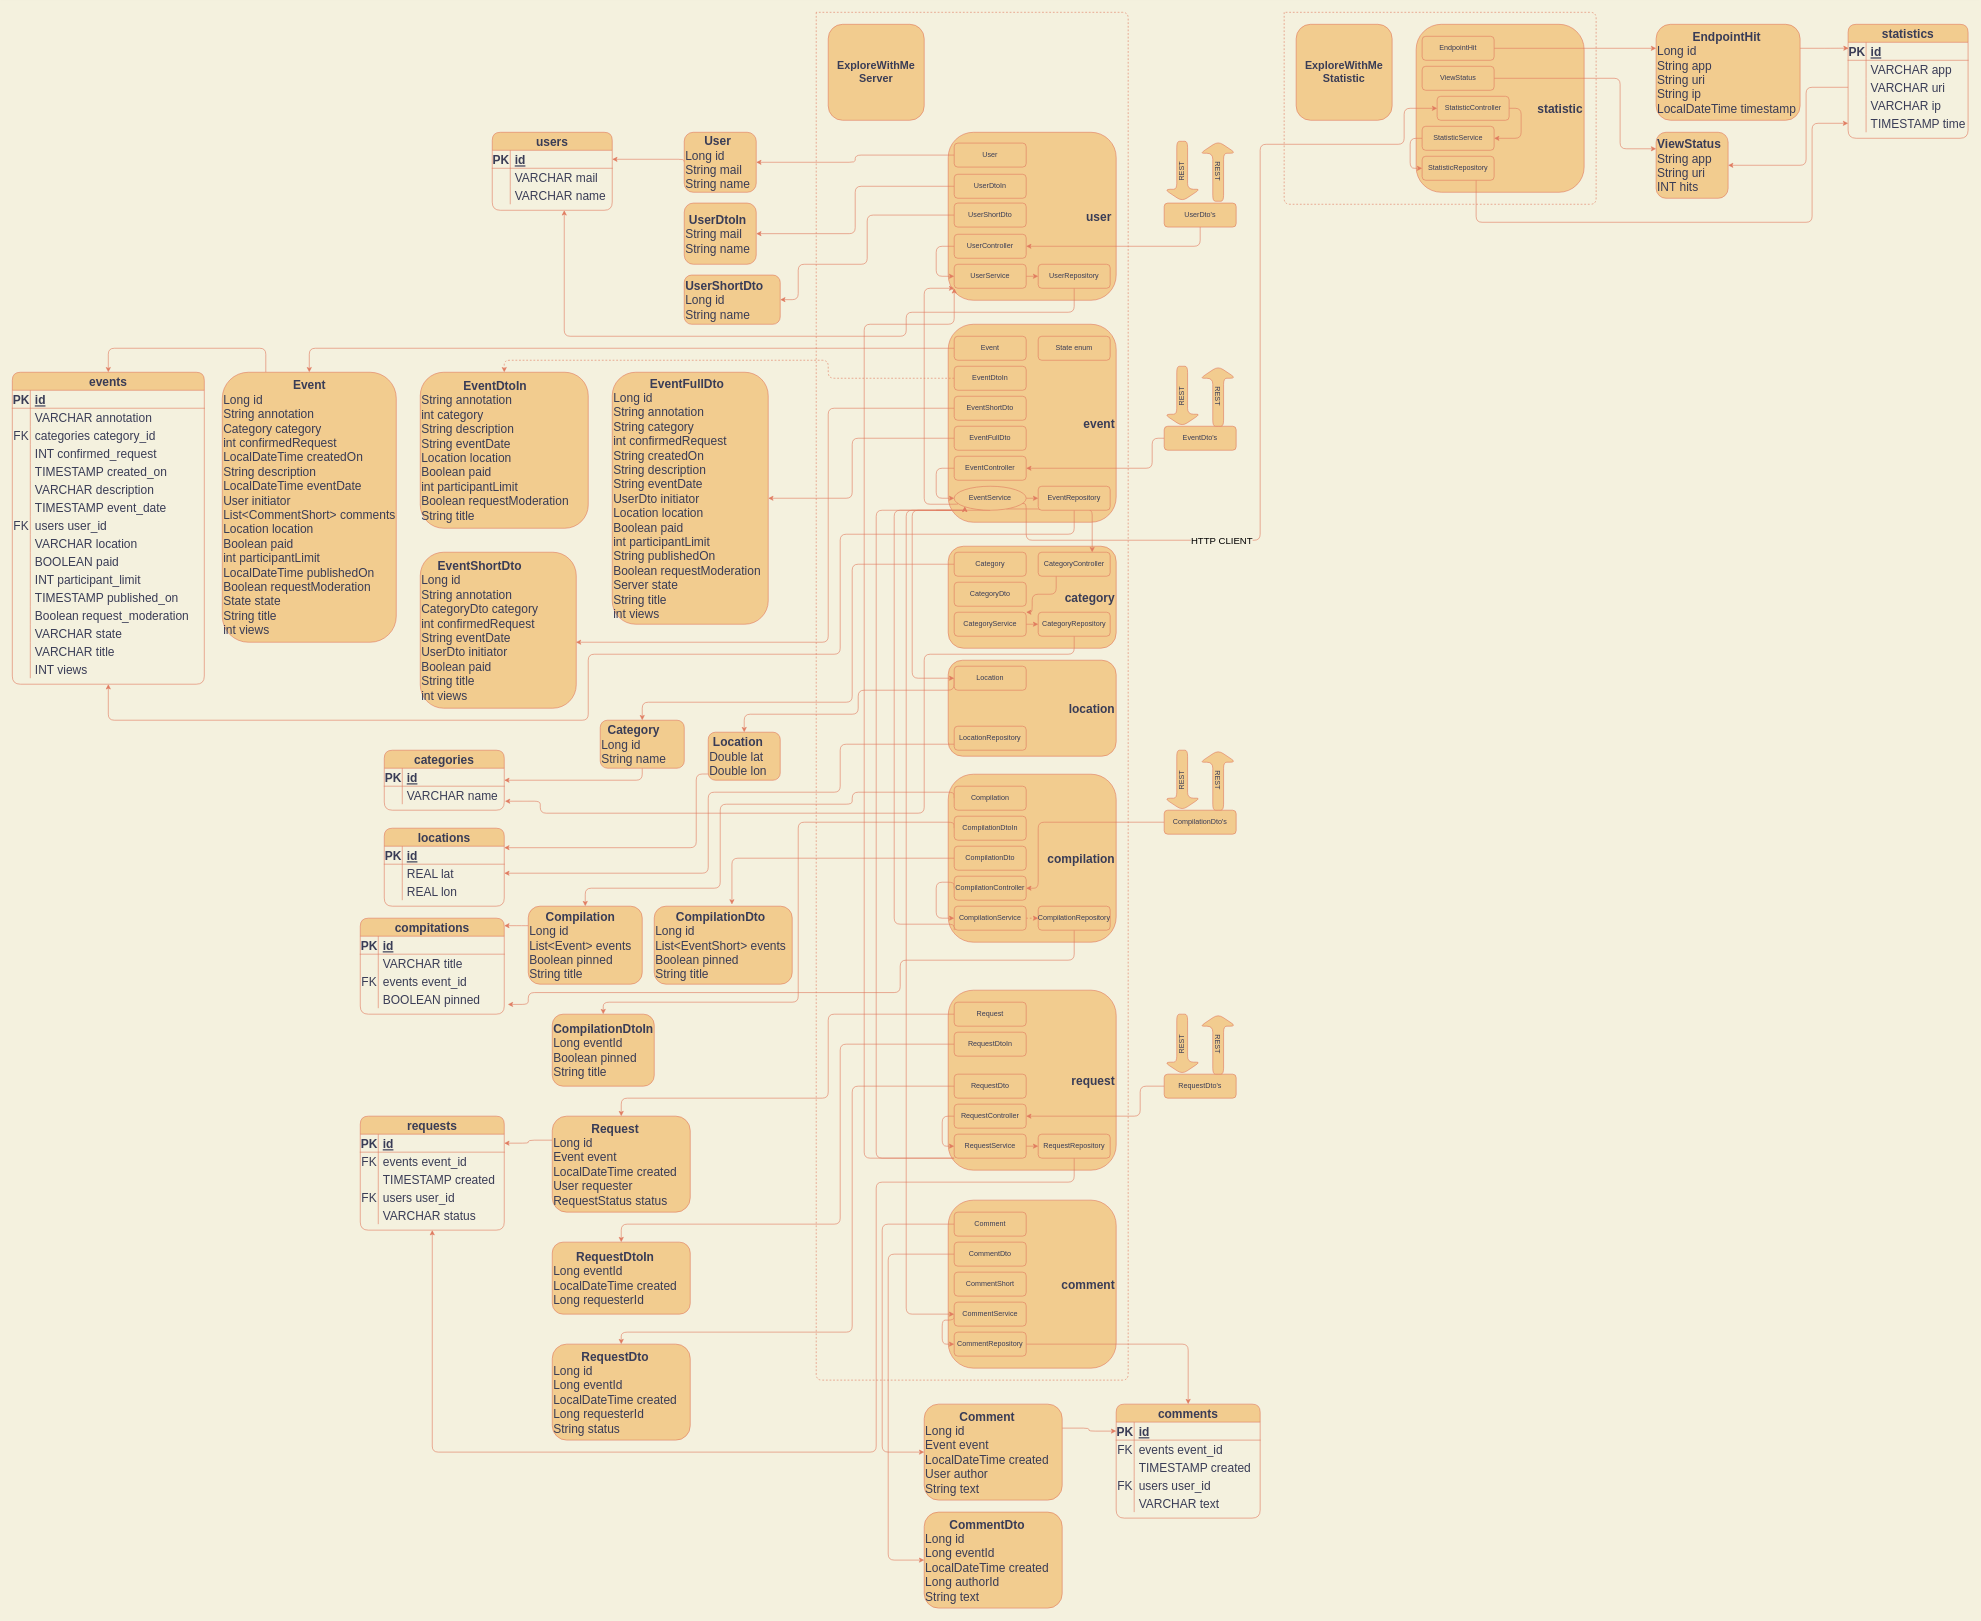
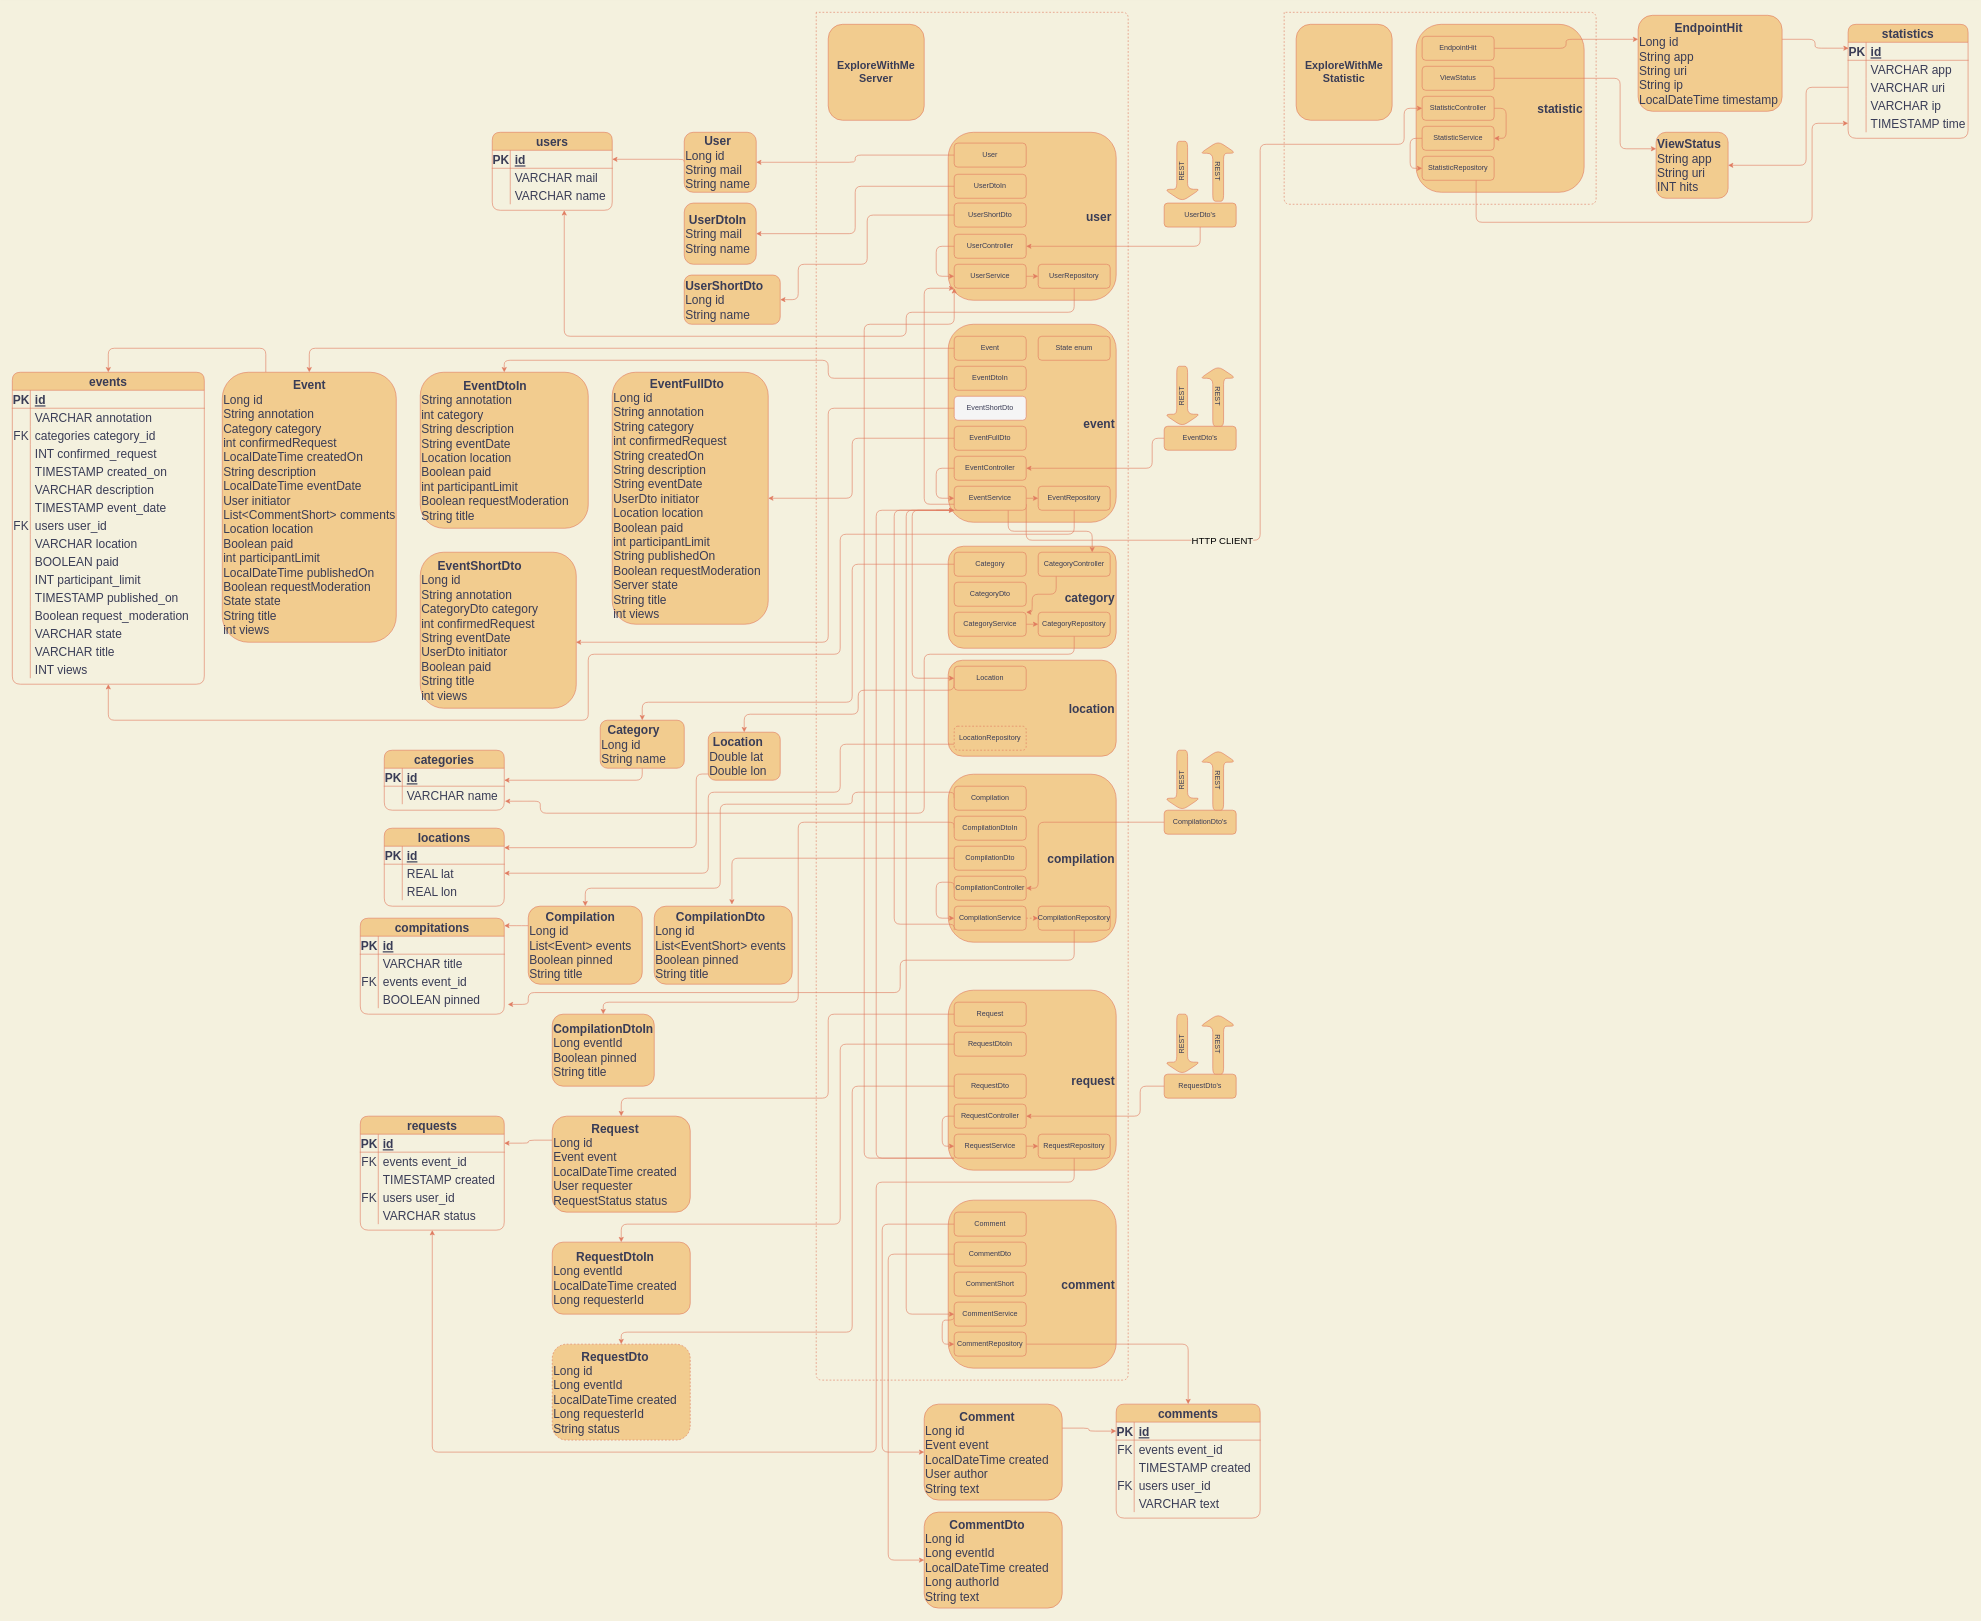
(1728, 72) -> (1710, 63)
(1473, 108) -> (1458, 108)
(732, 360) -> (732, 360)
(990, 408) -> (990, 408)
(990, 498) -> (990, 498)
(990, 738) -> (990, 738)
(621, 1392) -> (621, 1392)
